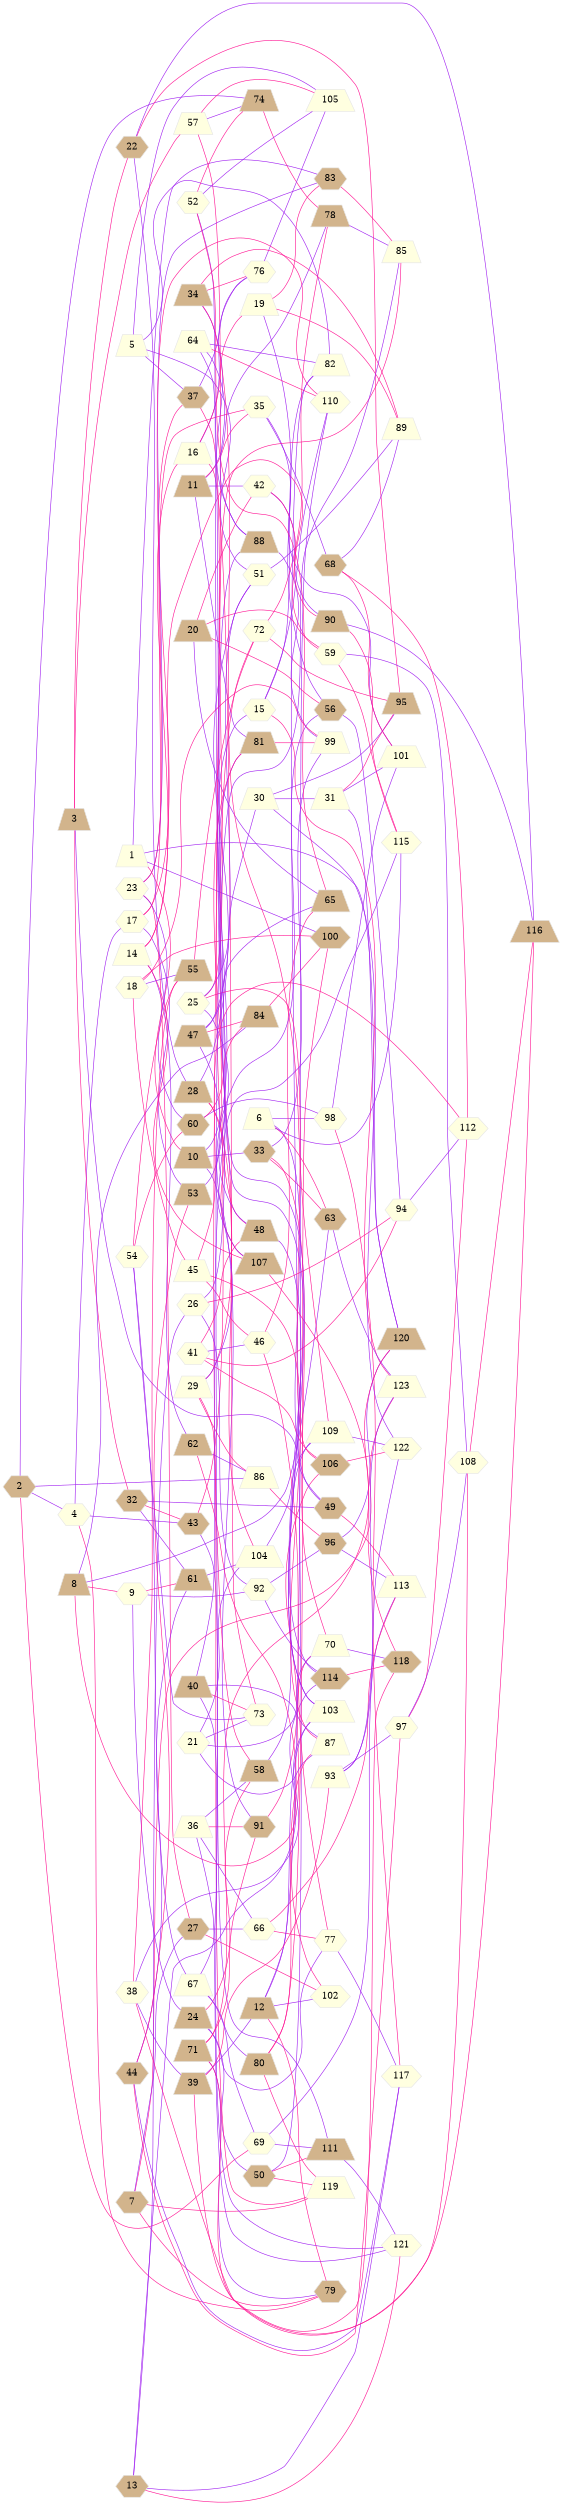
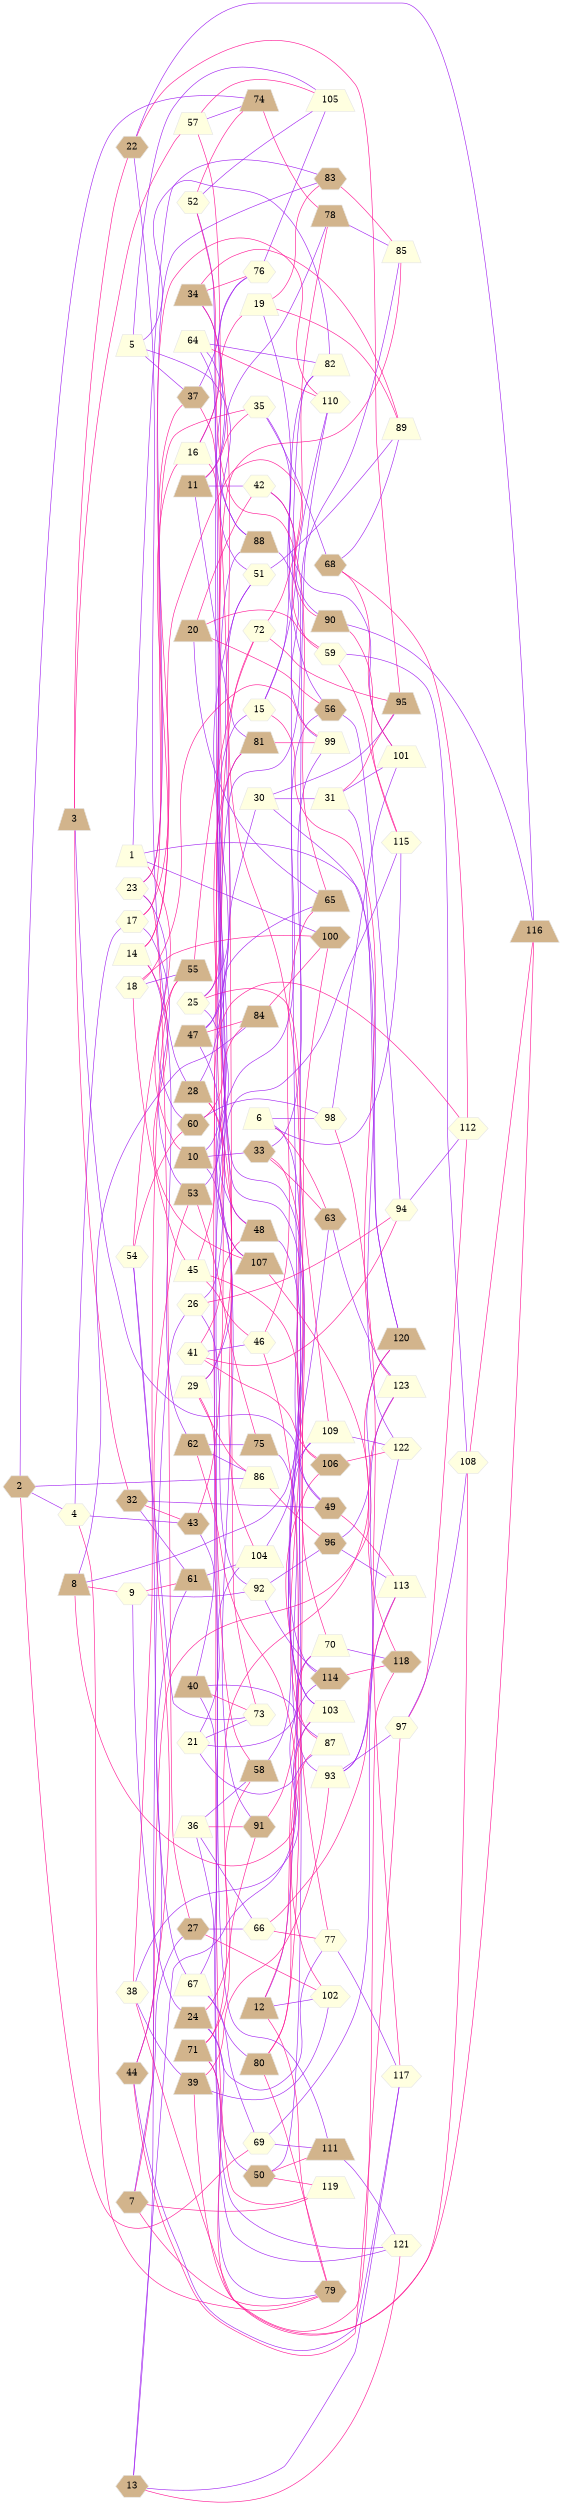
none -> (259, 1445)
(289, 1860) -> (289, 1860)
(236, 2039) -> (286, 2090)
(291, 2138) -> (297, 2172)
